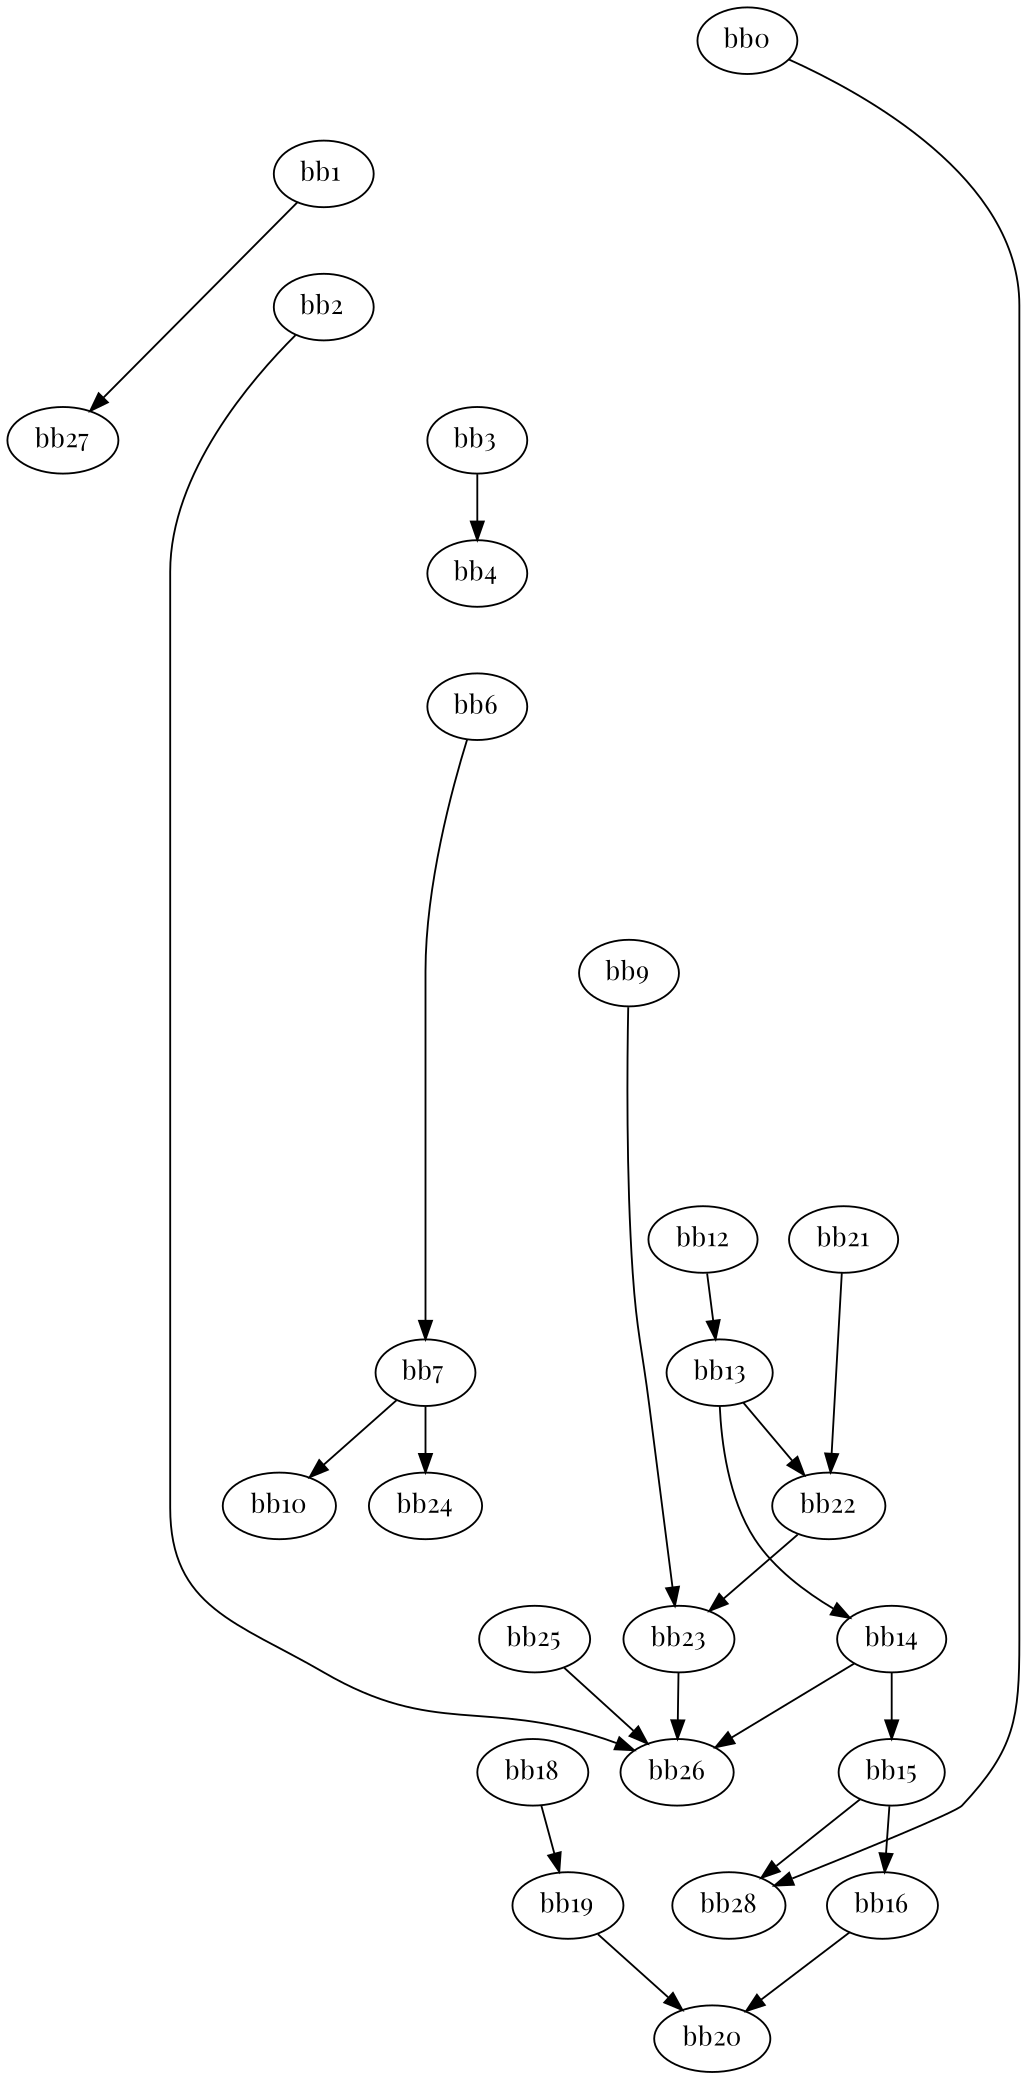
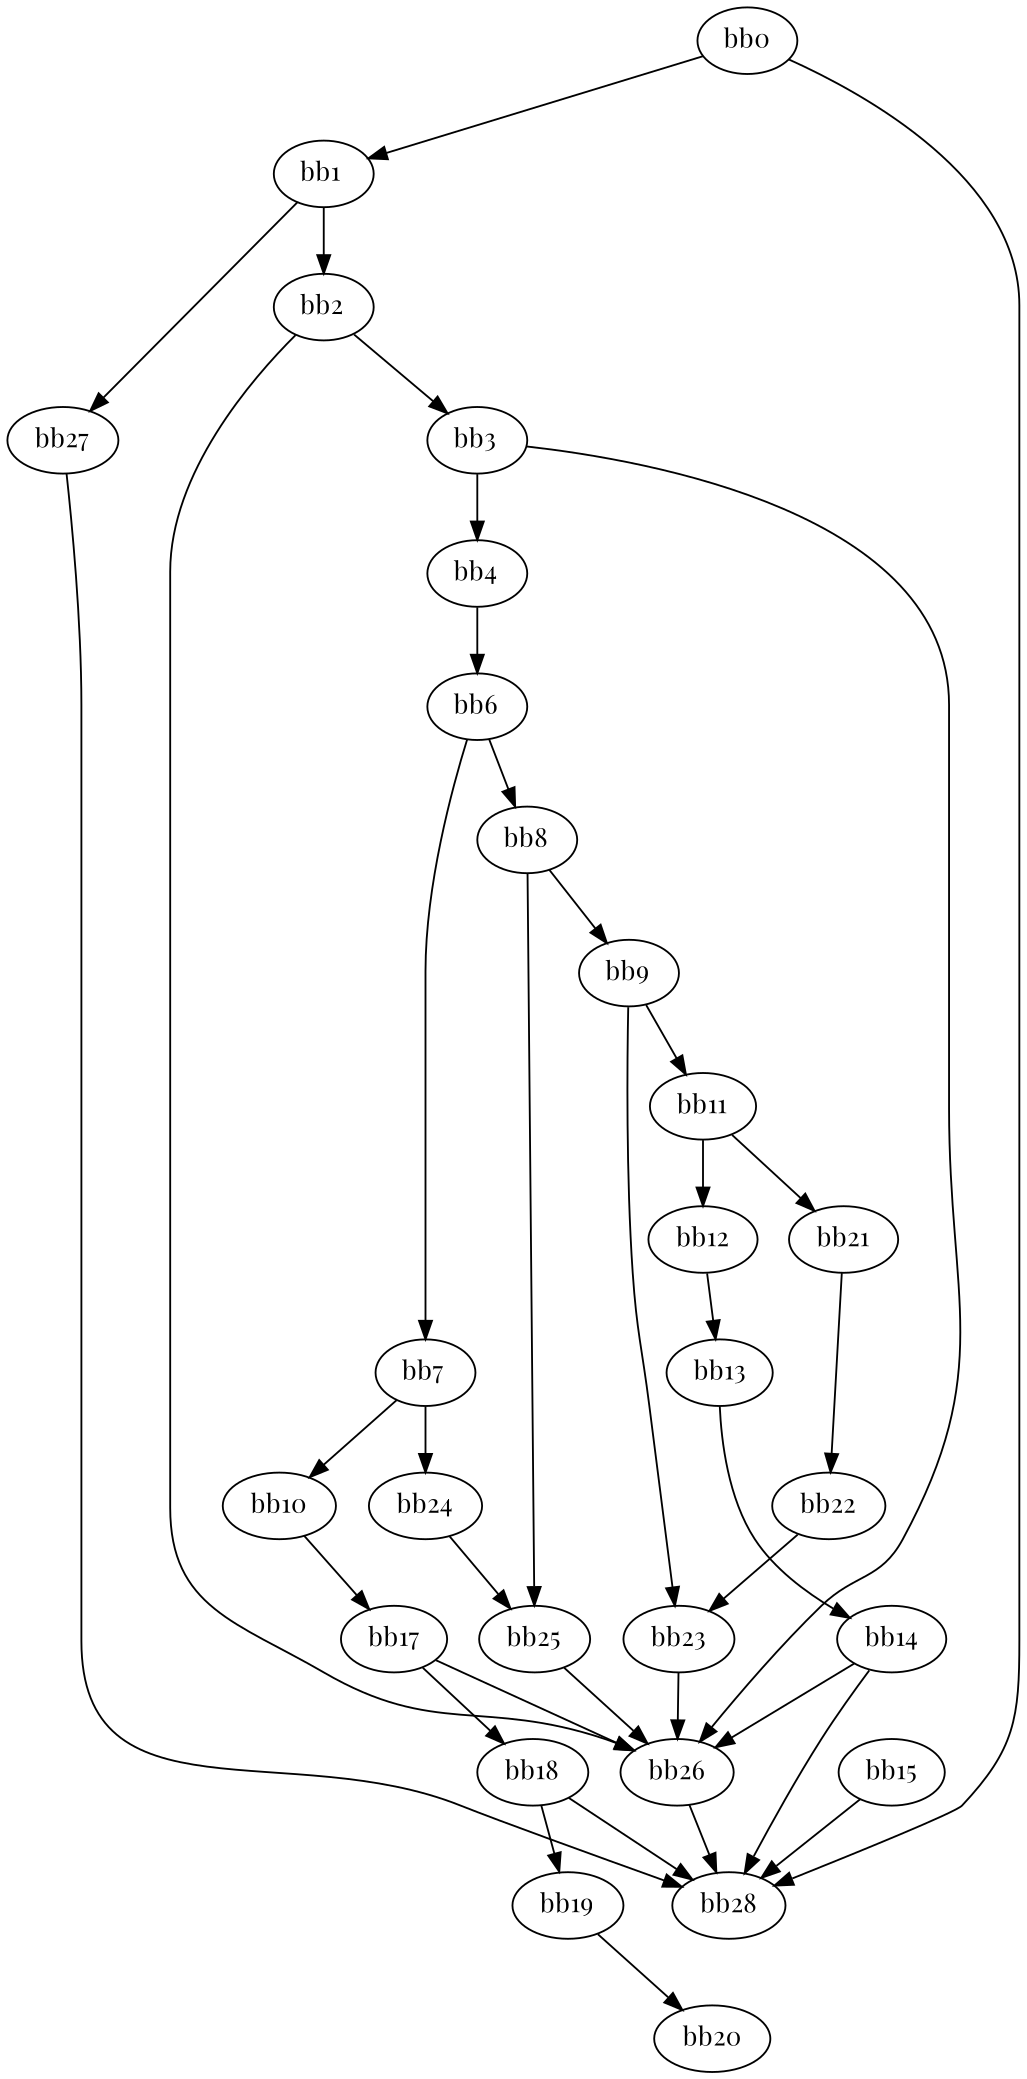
none -> (545, 105)
none -> (324, 231)
none -> (394, 368)
none -> (477, 631)
none -> (527, 840)
none -> (949, 994)
none -> (703, 1106)
none -> (81, 1394)
(768, 1432) -> none
none -> (474, 1565)
none -> (394, 1639)
(892, 1697) -> (808, 1761)
none -> (699, 1830)
none -> (623, 1834)
(882, 1905) -> none
